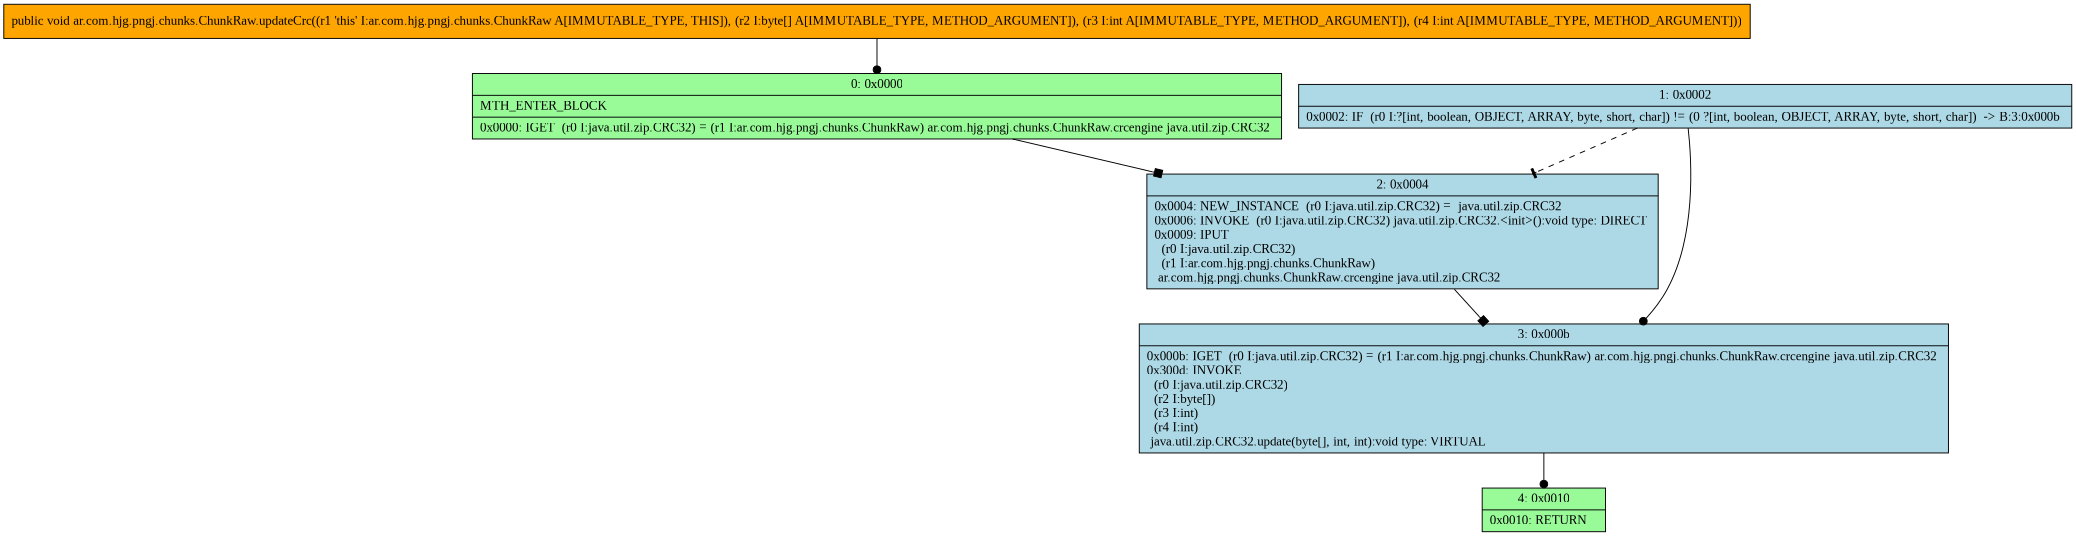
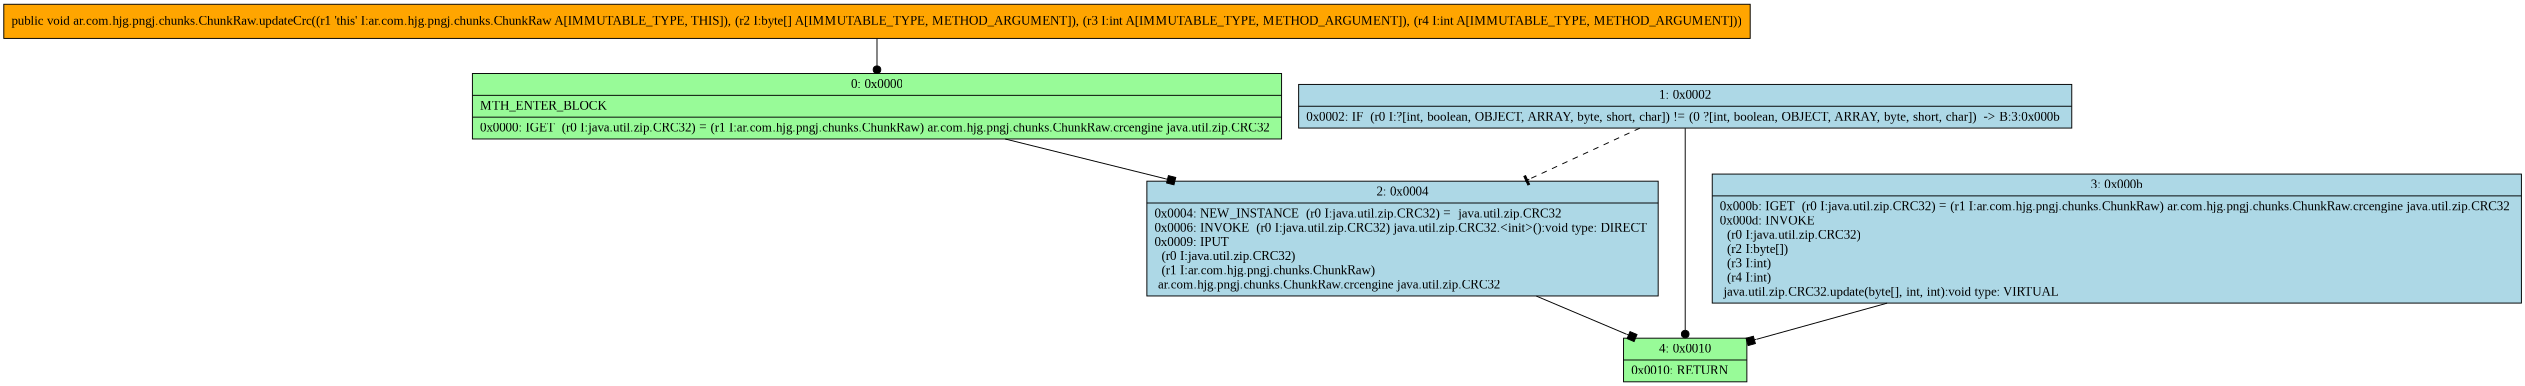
(1687, 228) -> (1685, 229)
(1467, 303) -> (1581, 315)
(1198, 370) -> (1771, 221)
(1544, 467) -> (1822, 321)
